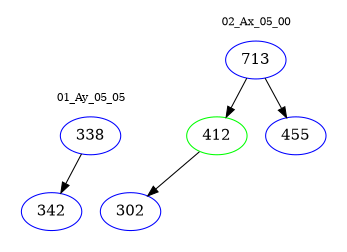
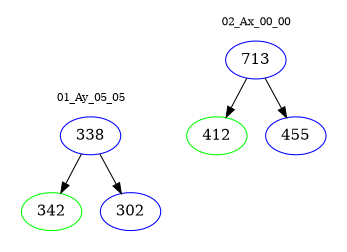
(256, 23) -> (256, 23)
(178, 170) -> (108, 169)
(52, 212) -> (52, 212)
